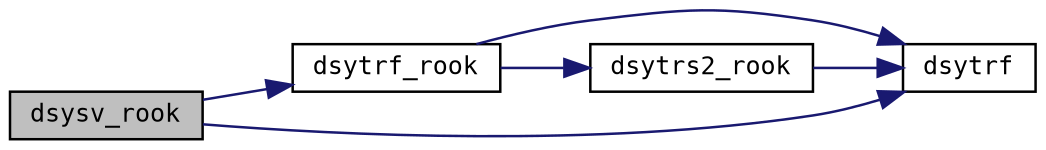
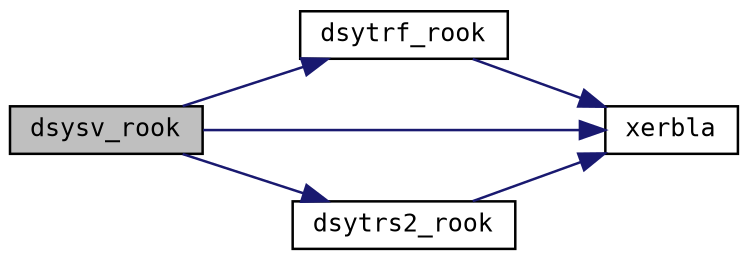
(532, 68) -> (243, 174)
(969, 68) -> (672, 130)
